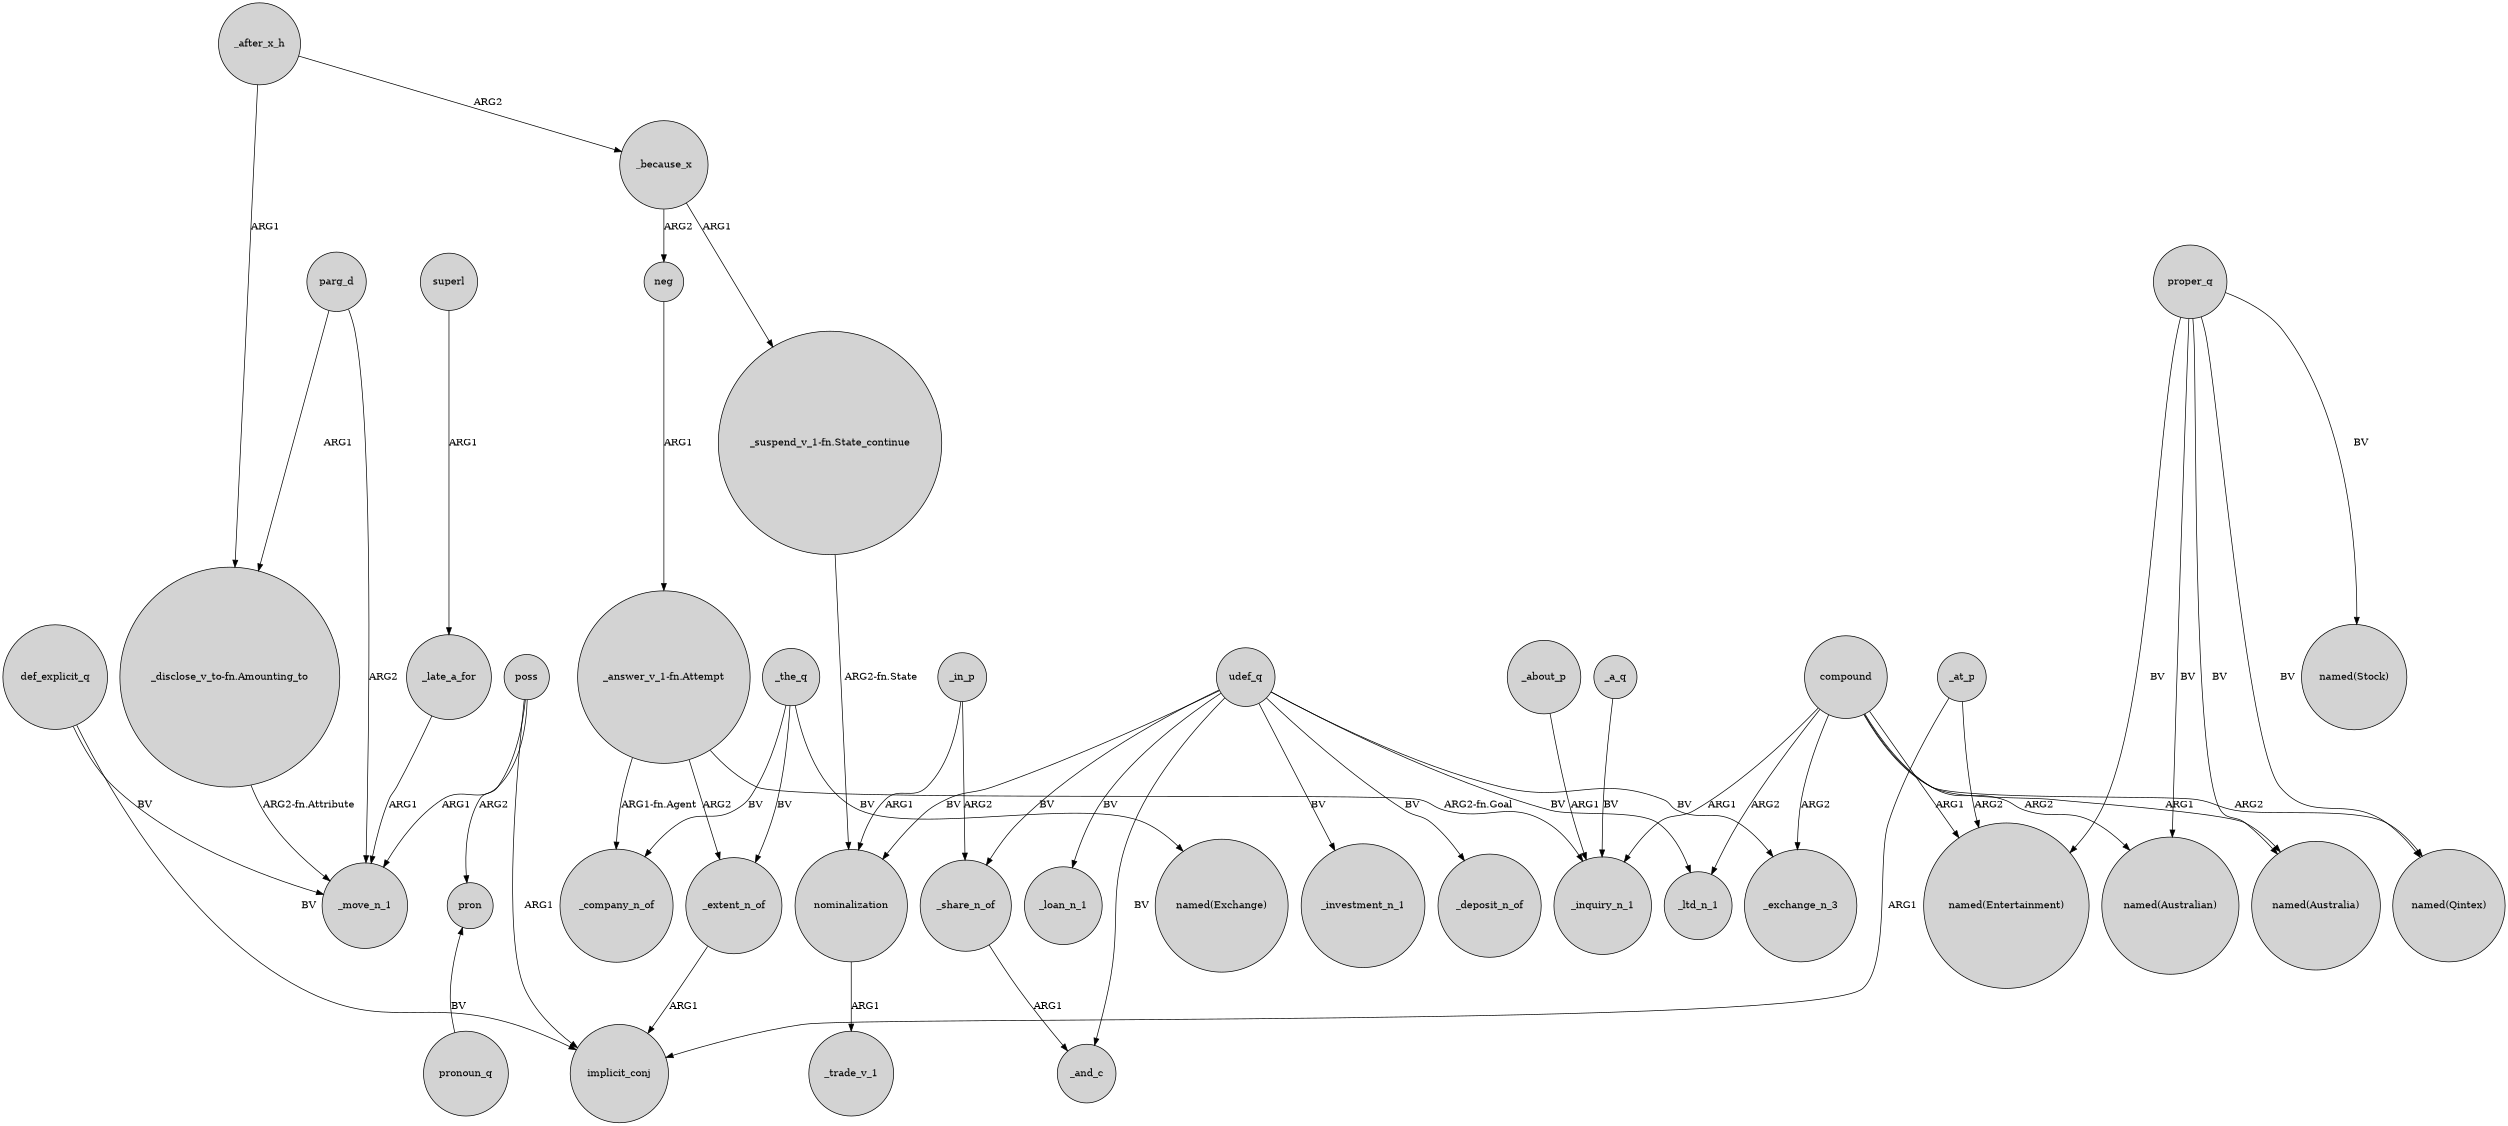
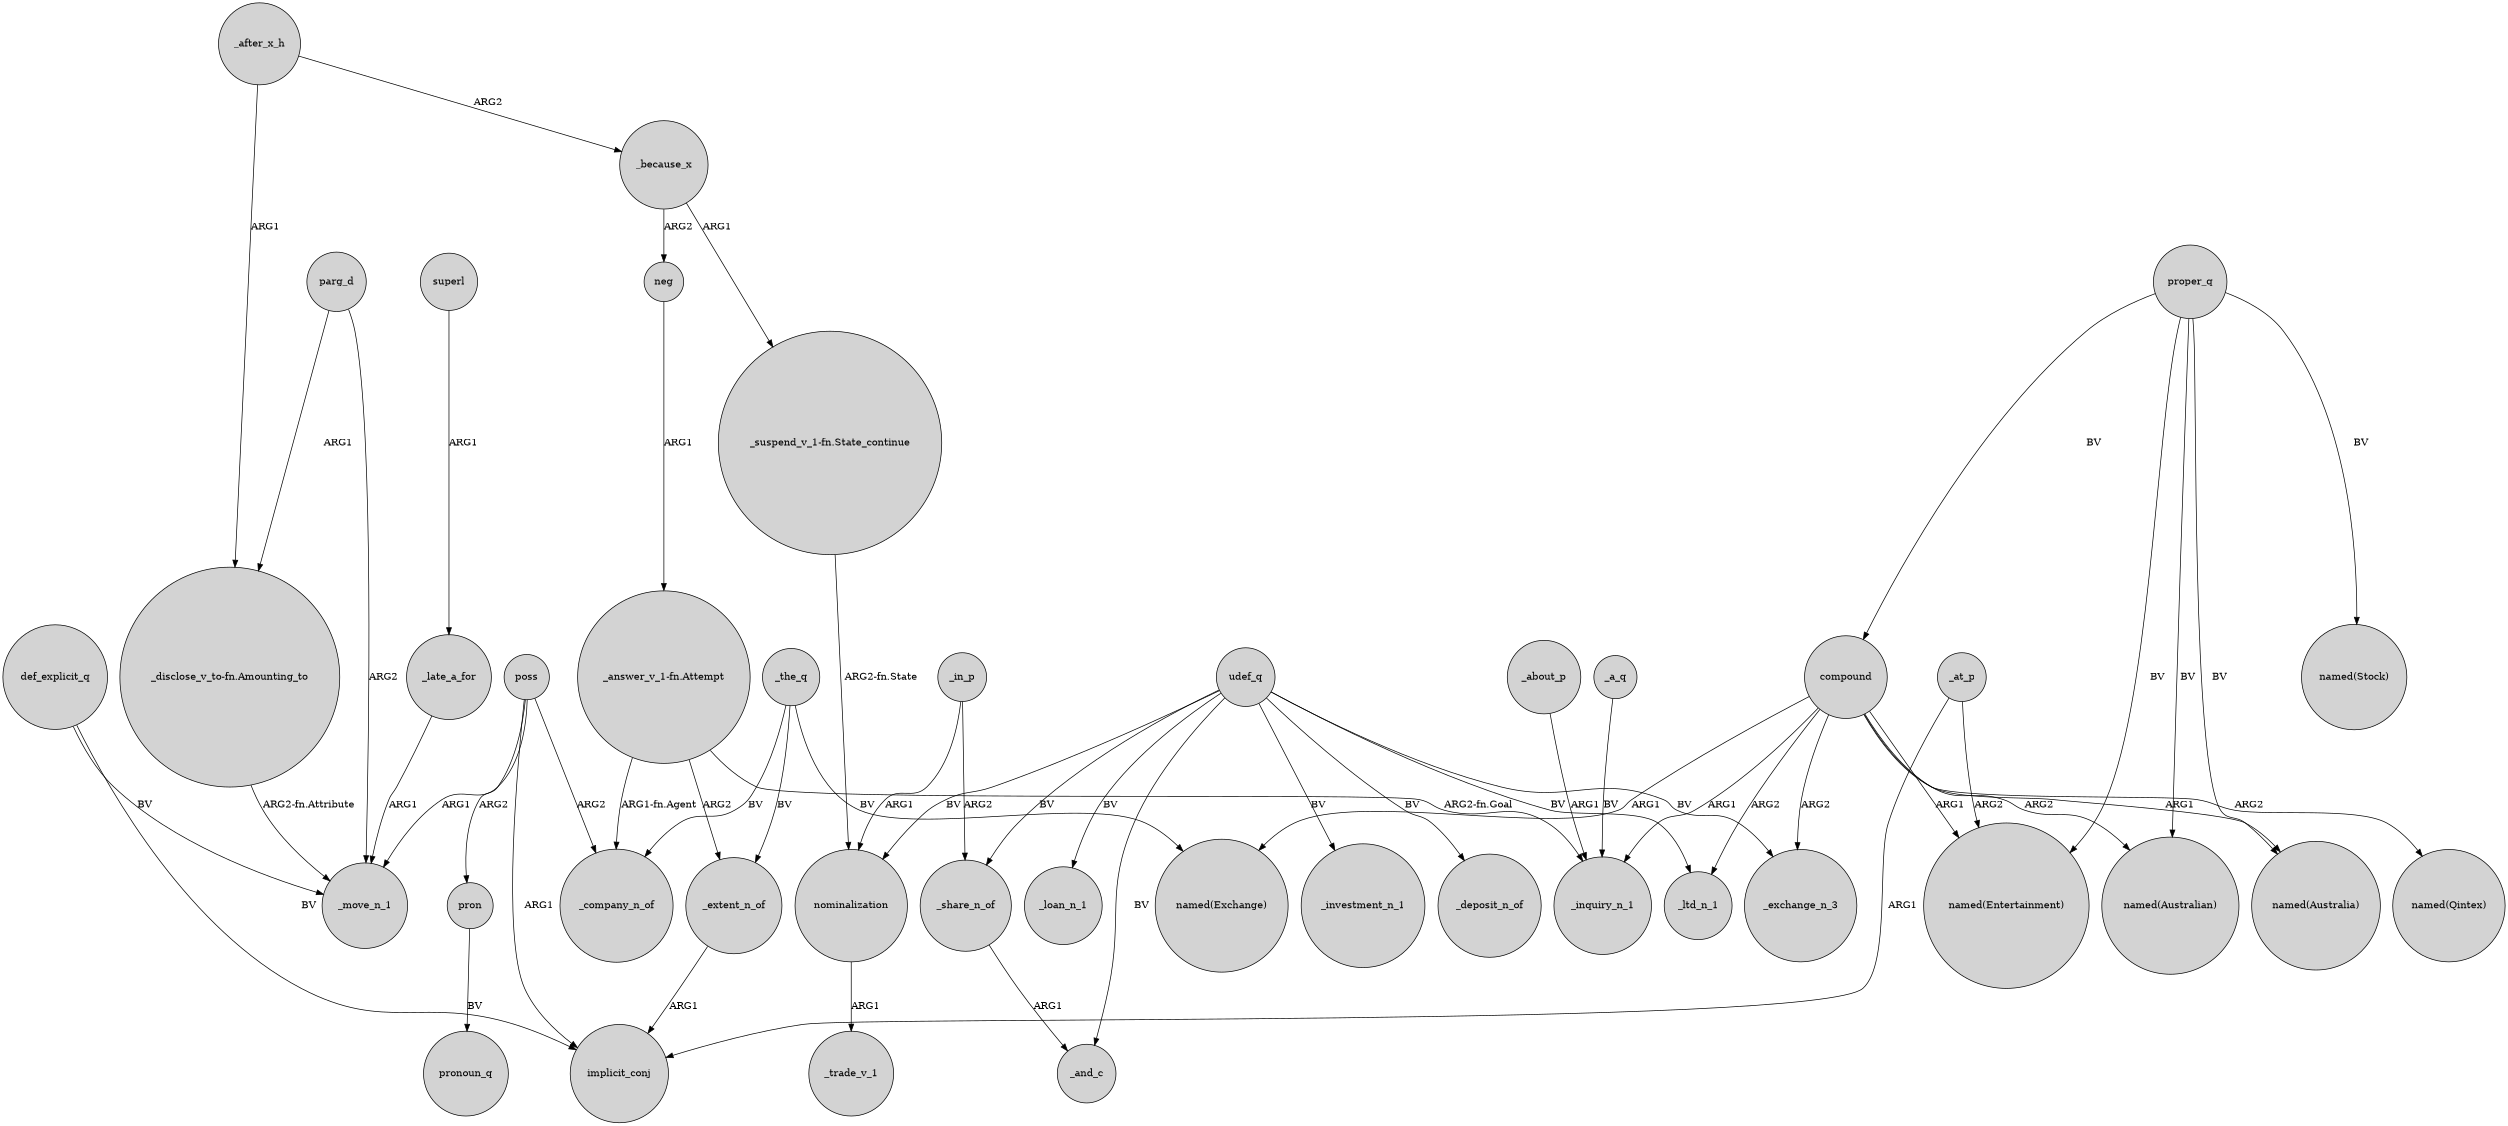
(2244, 631) -> (1986, 440)
none -> (564, 772)
none -> (1548, 818)
(451, 983) -> (468, 976)
